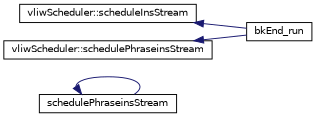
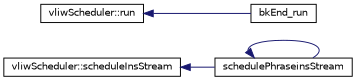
(225, 26) -> (203, 67)
(108, 50) -> (92, 13)
